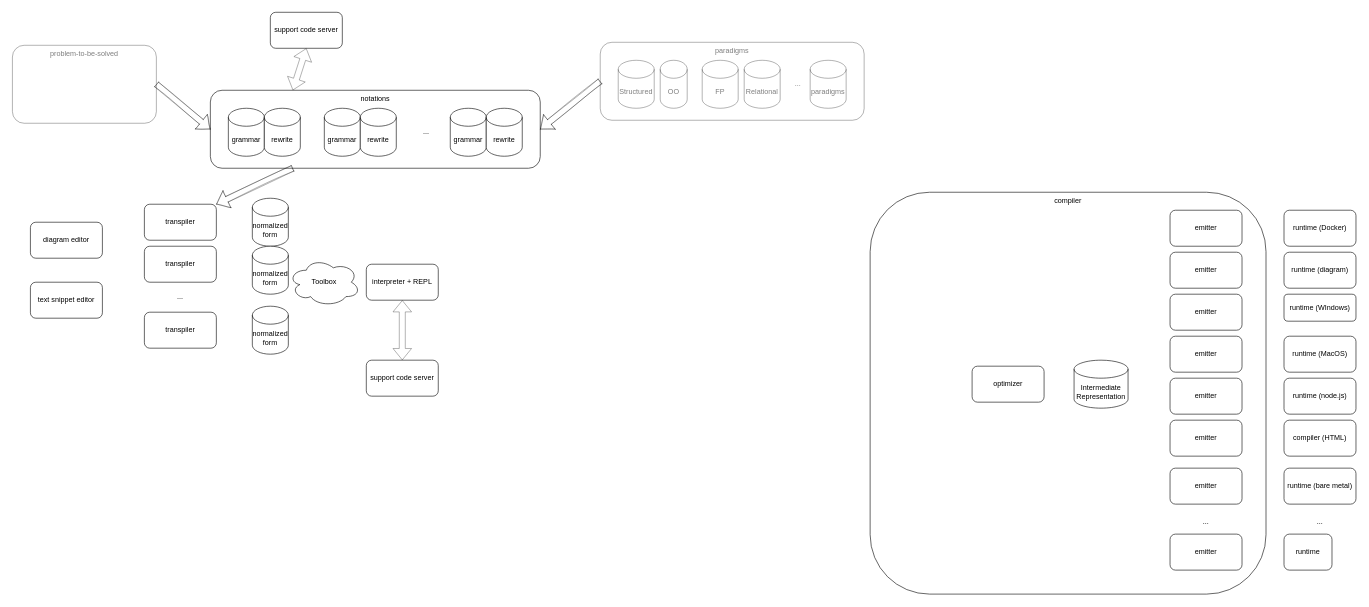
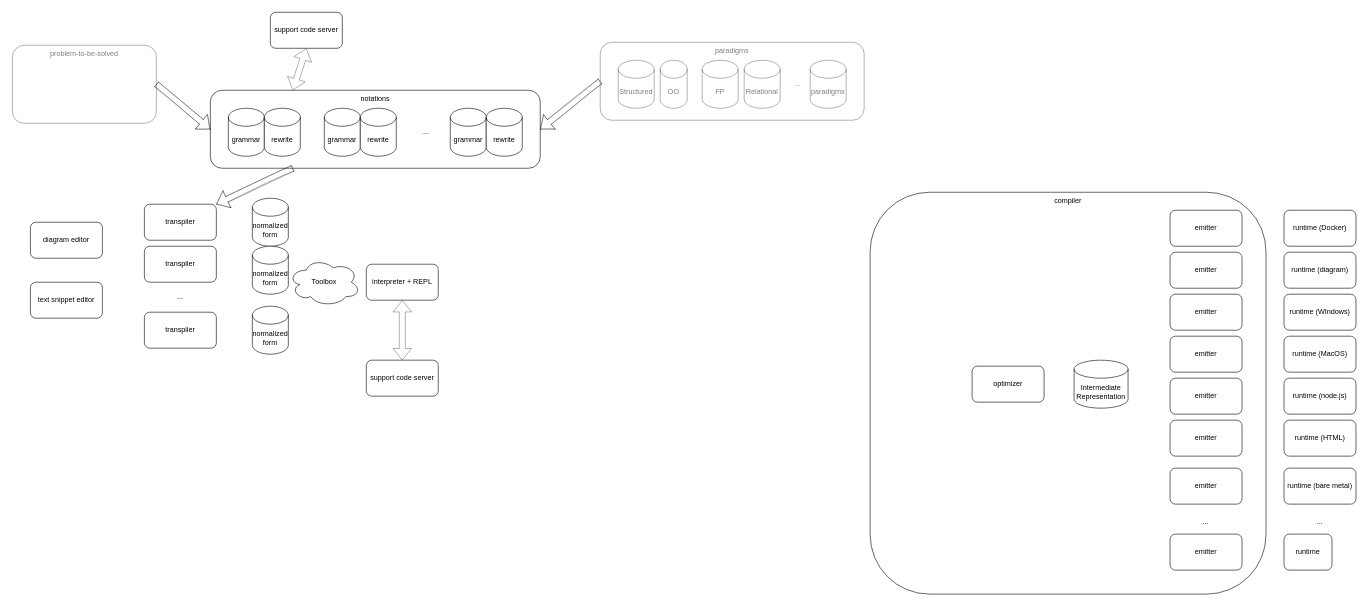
(1320, 308) -> (1320, 312)
(1320, 438) -> (1320, 438)
